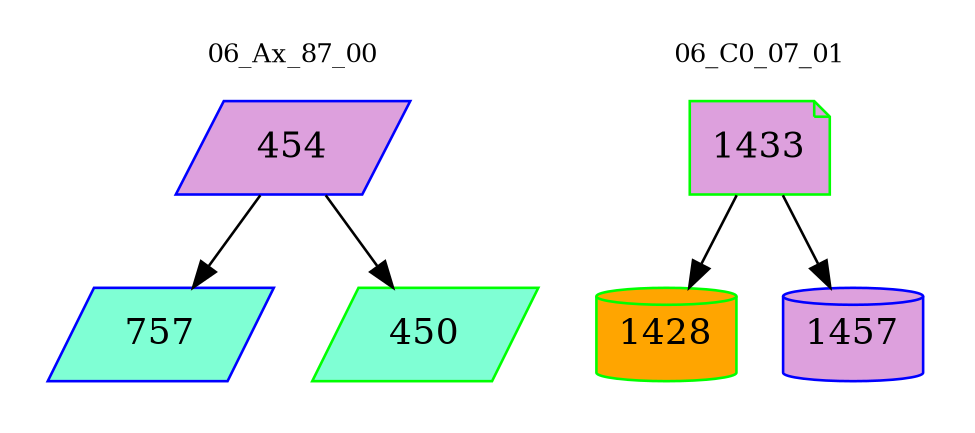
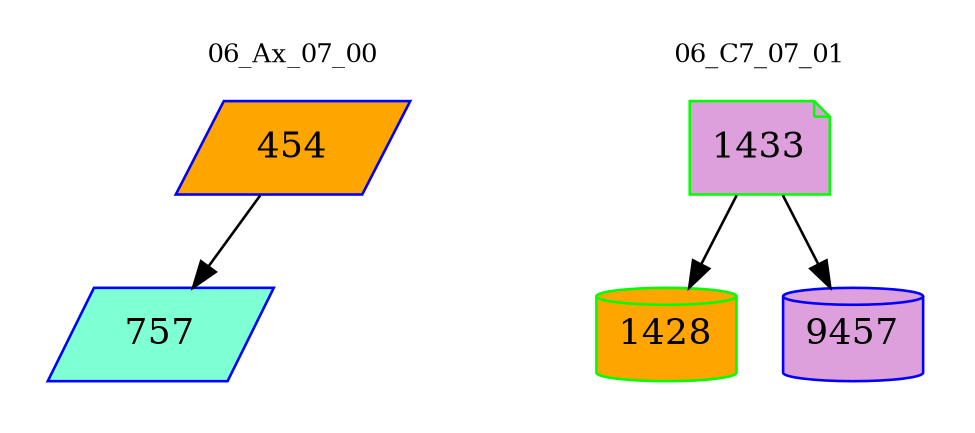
(293, 56) -> (293, 56)
(760, 56) -> (760, 56)
(293, 148) -> (293, 148)
(425, 335) -> none
(853, 335) -> (853, 335)
